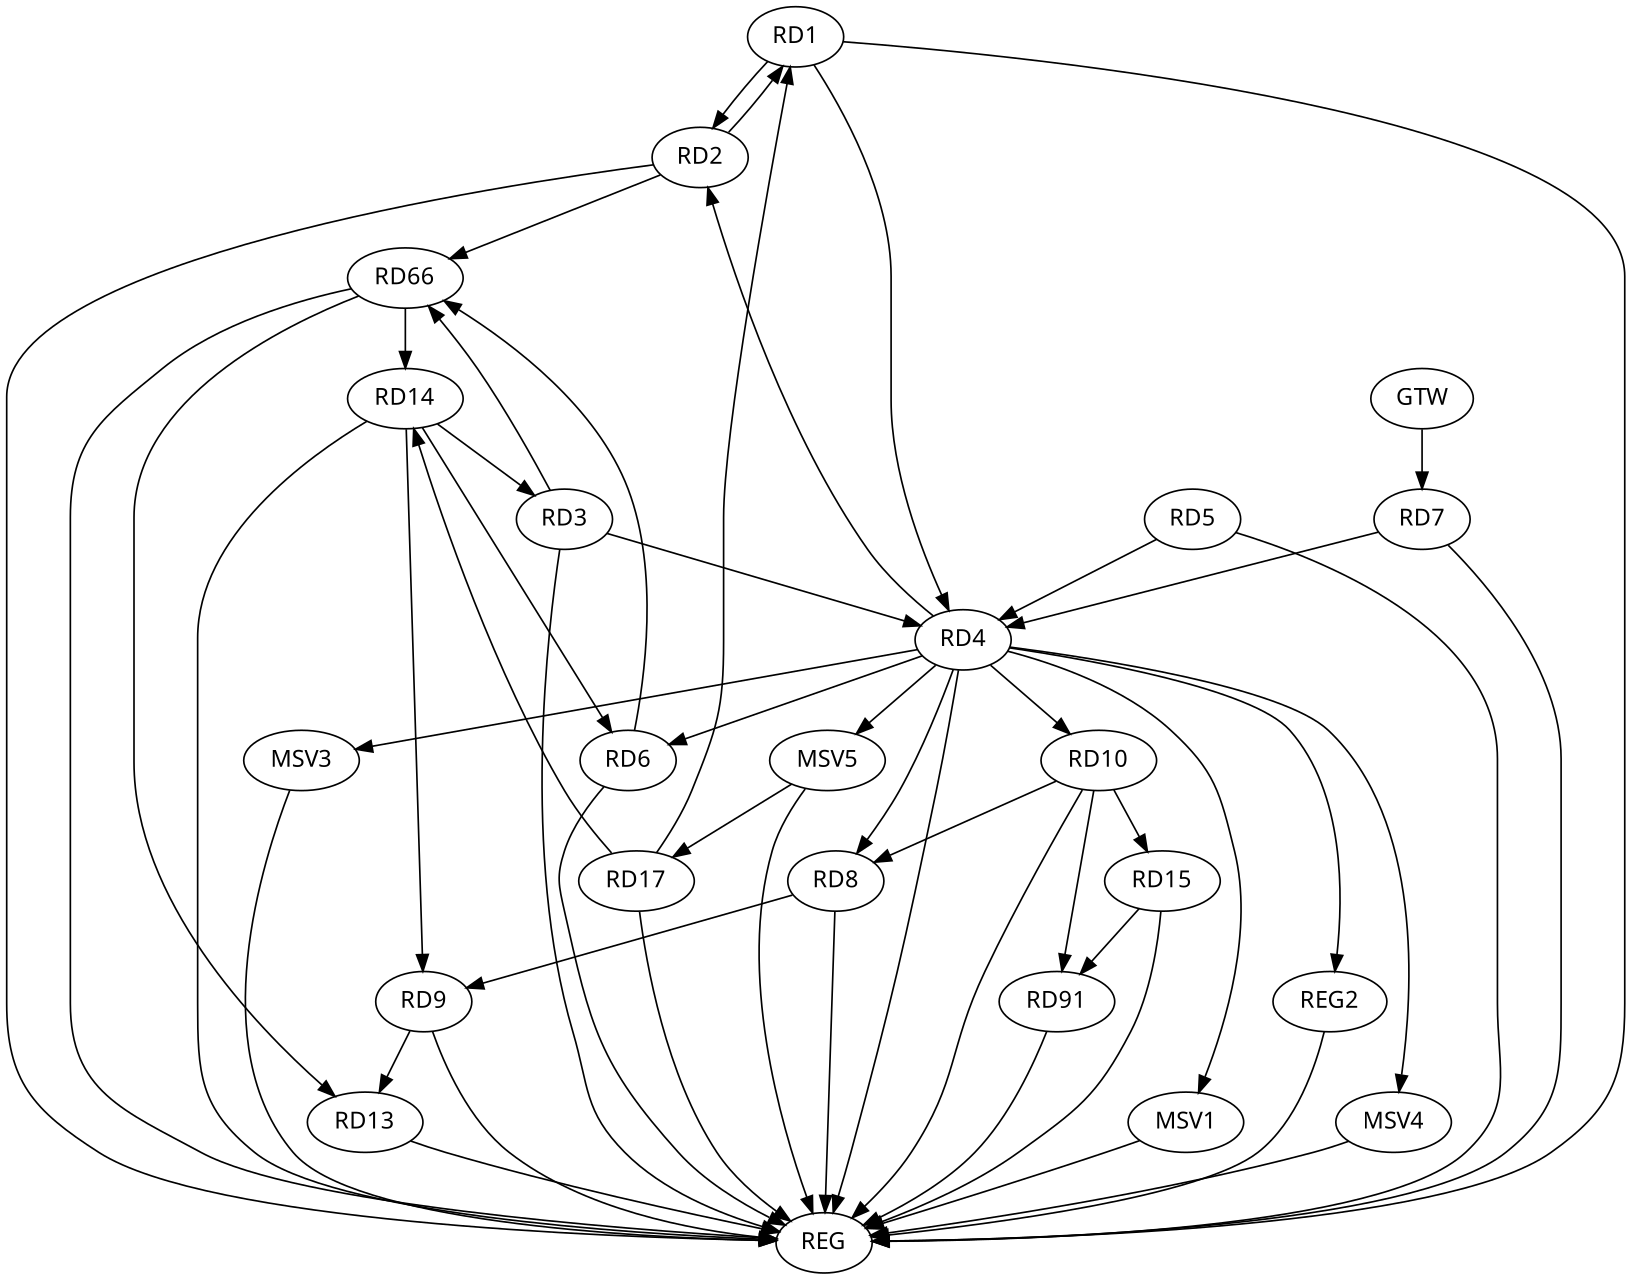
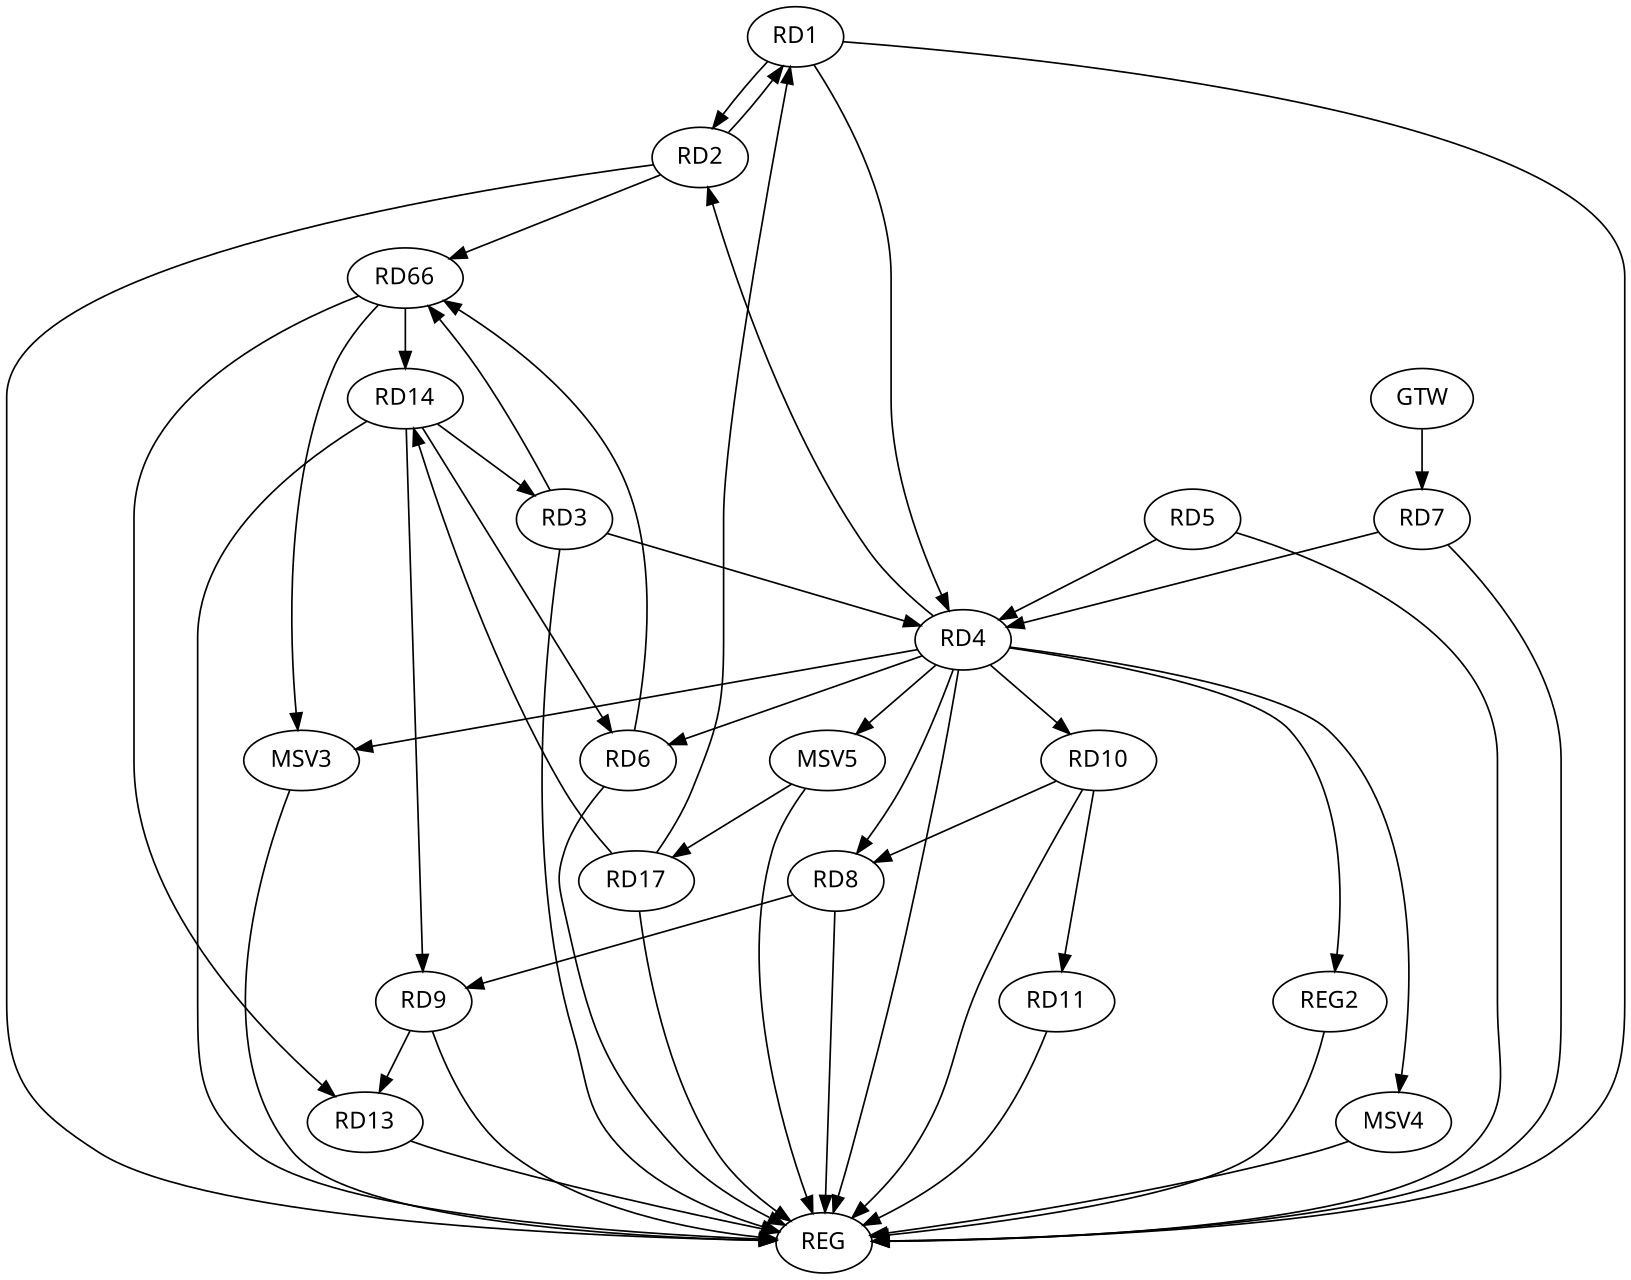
(1162, 881) -> none
(70, 955) -> (299, 500)
(1057, 1002) -> (1057, 1002)
(1186, 1122) -> none
